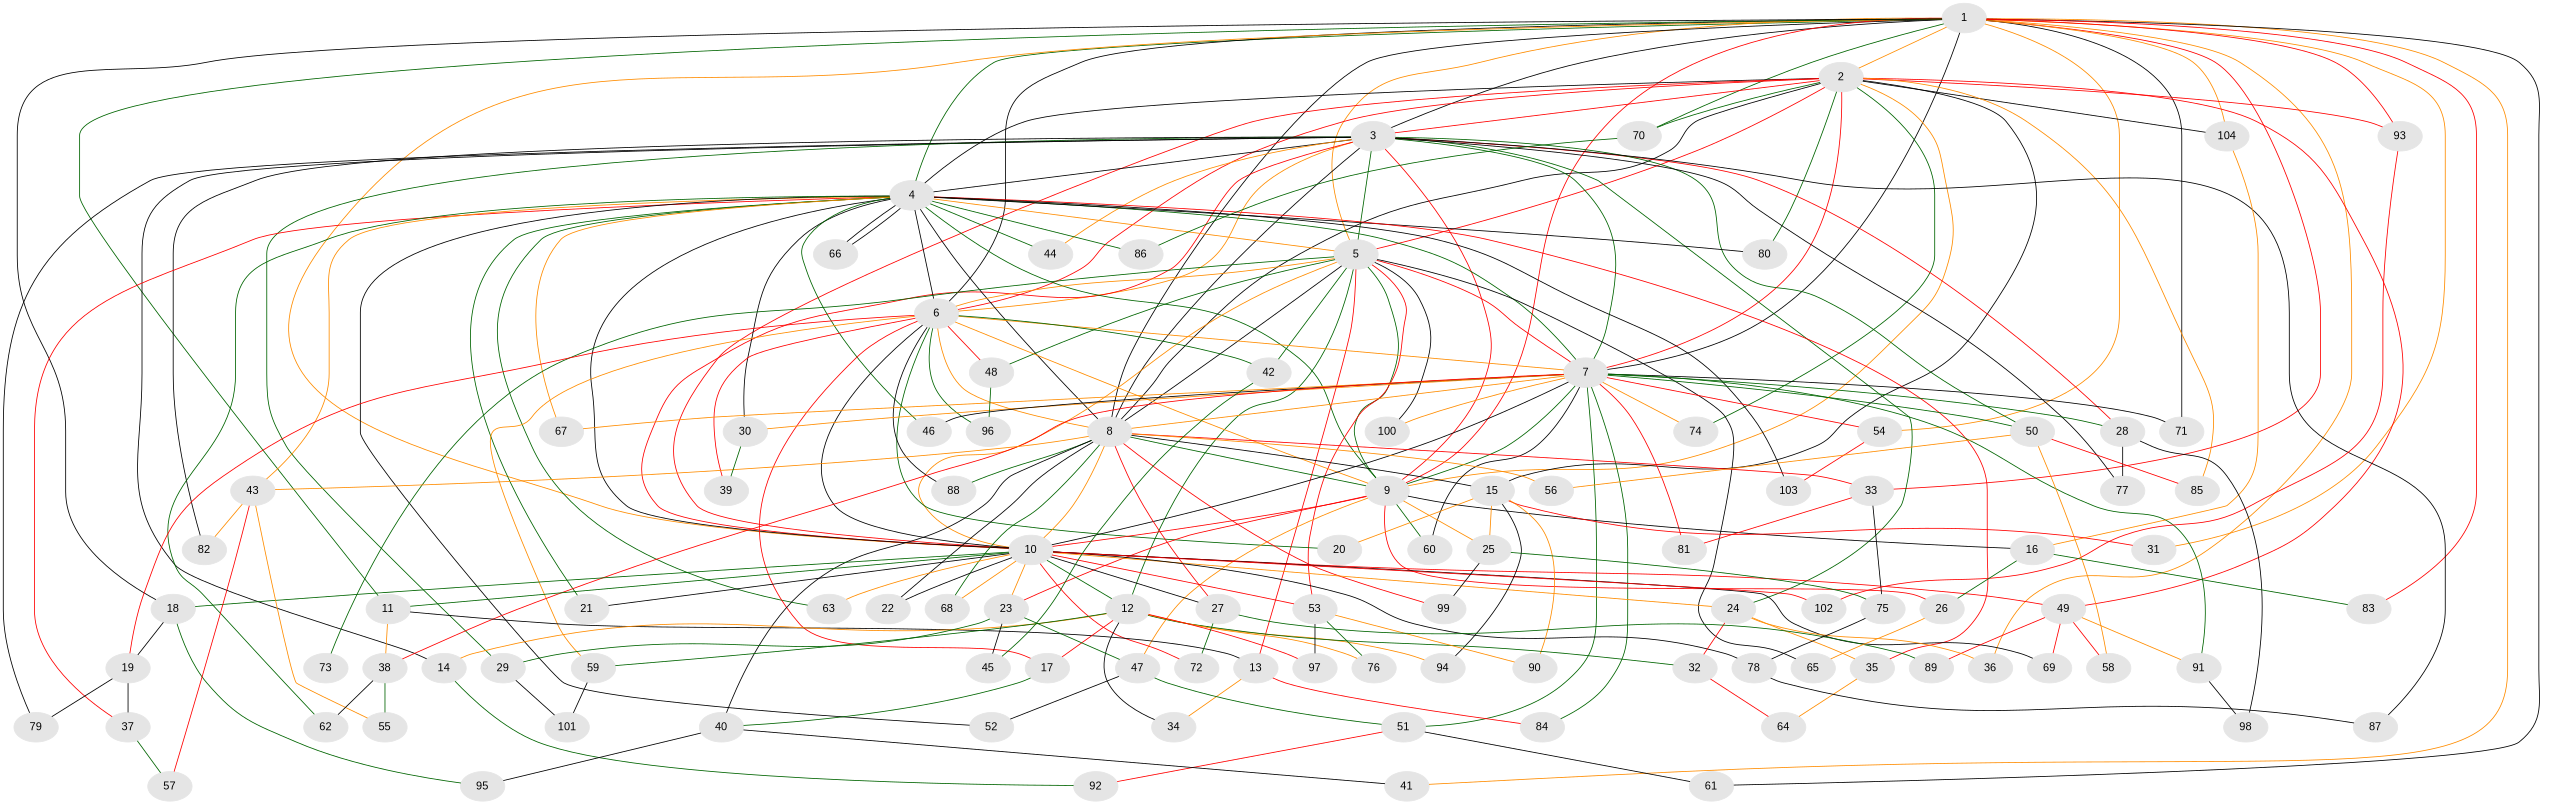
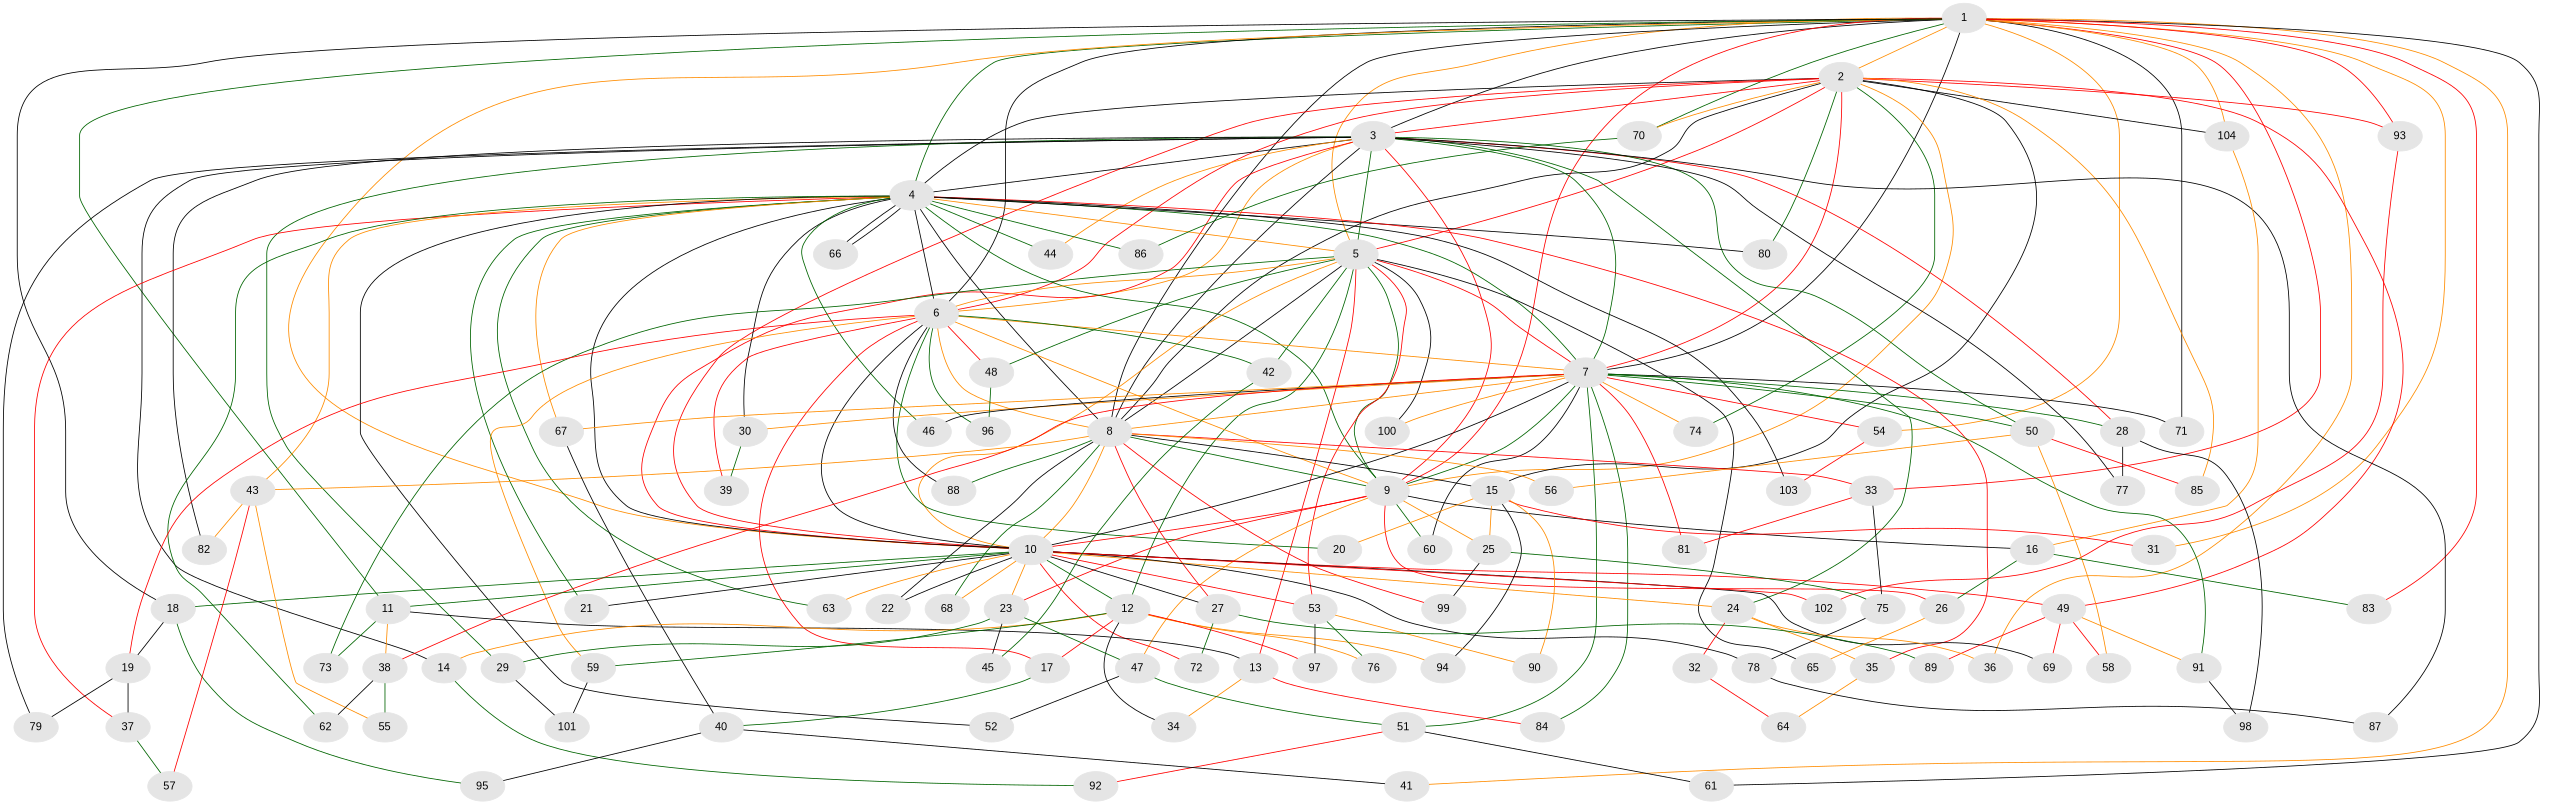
(1722, 107) -> (1722, 107)
(884, 549) -> (644, 595)
none -> (356, 639)
(1410, 644) -> none
